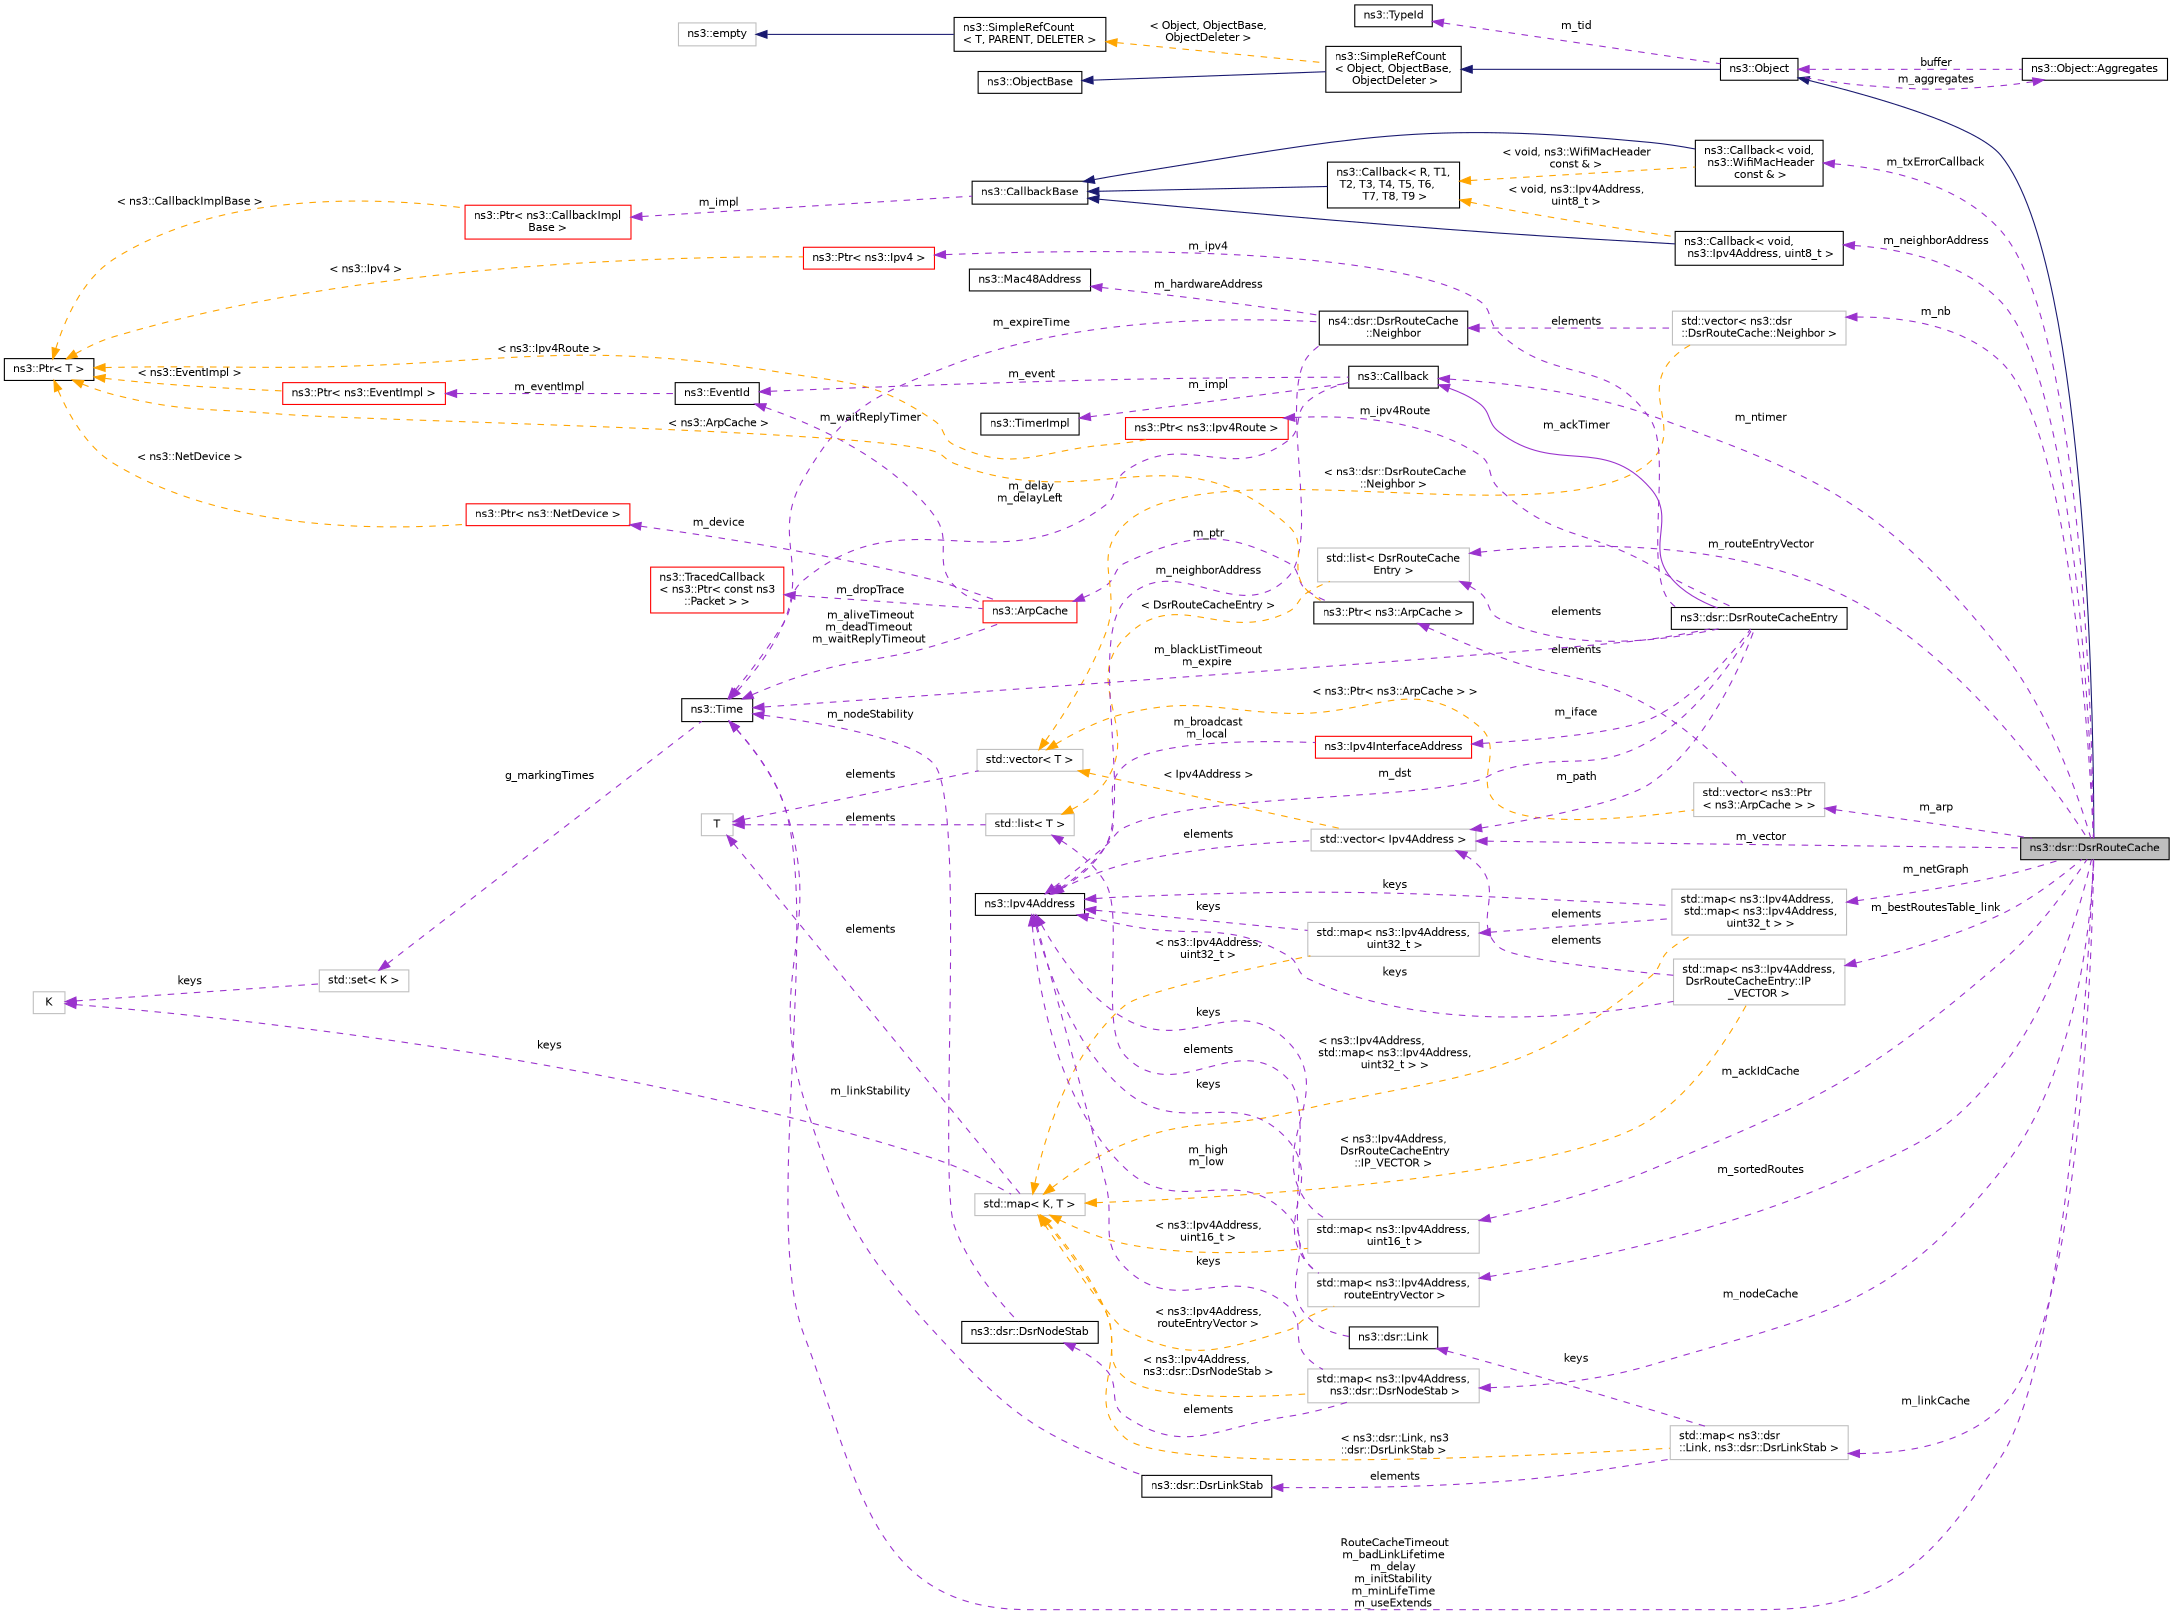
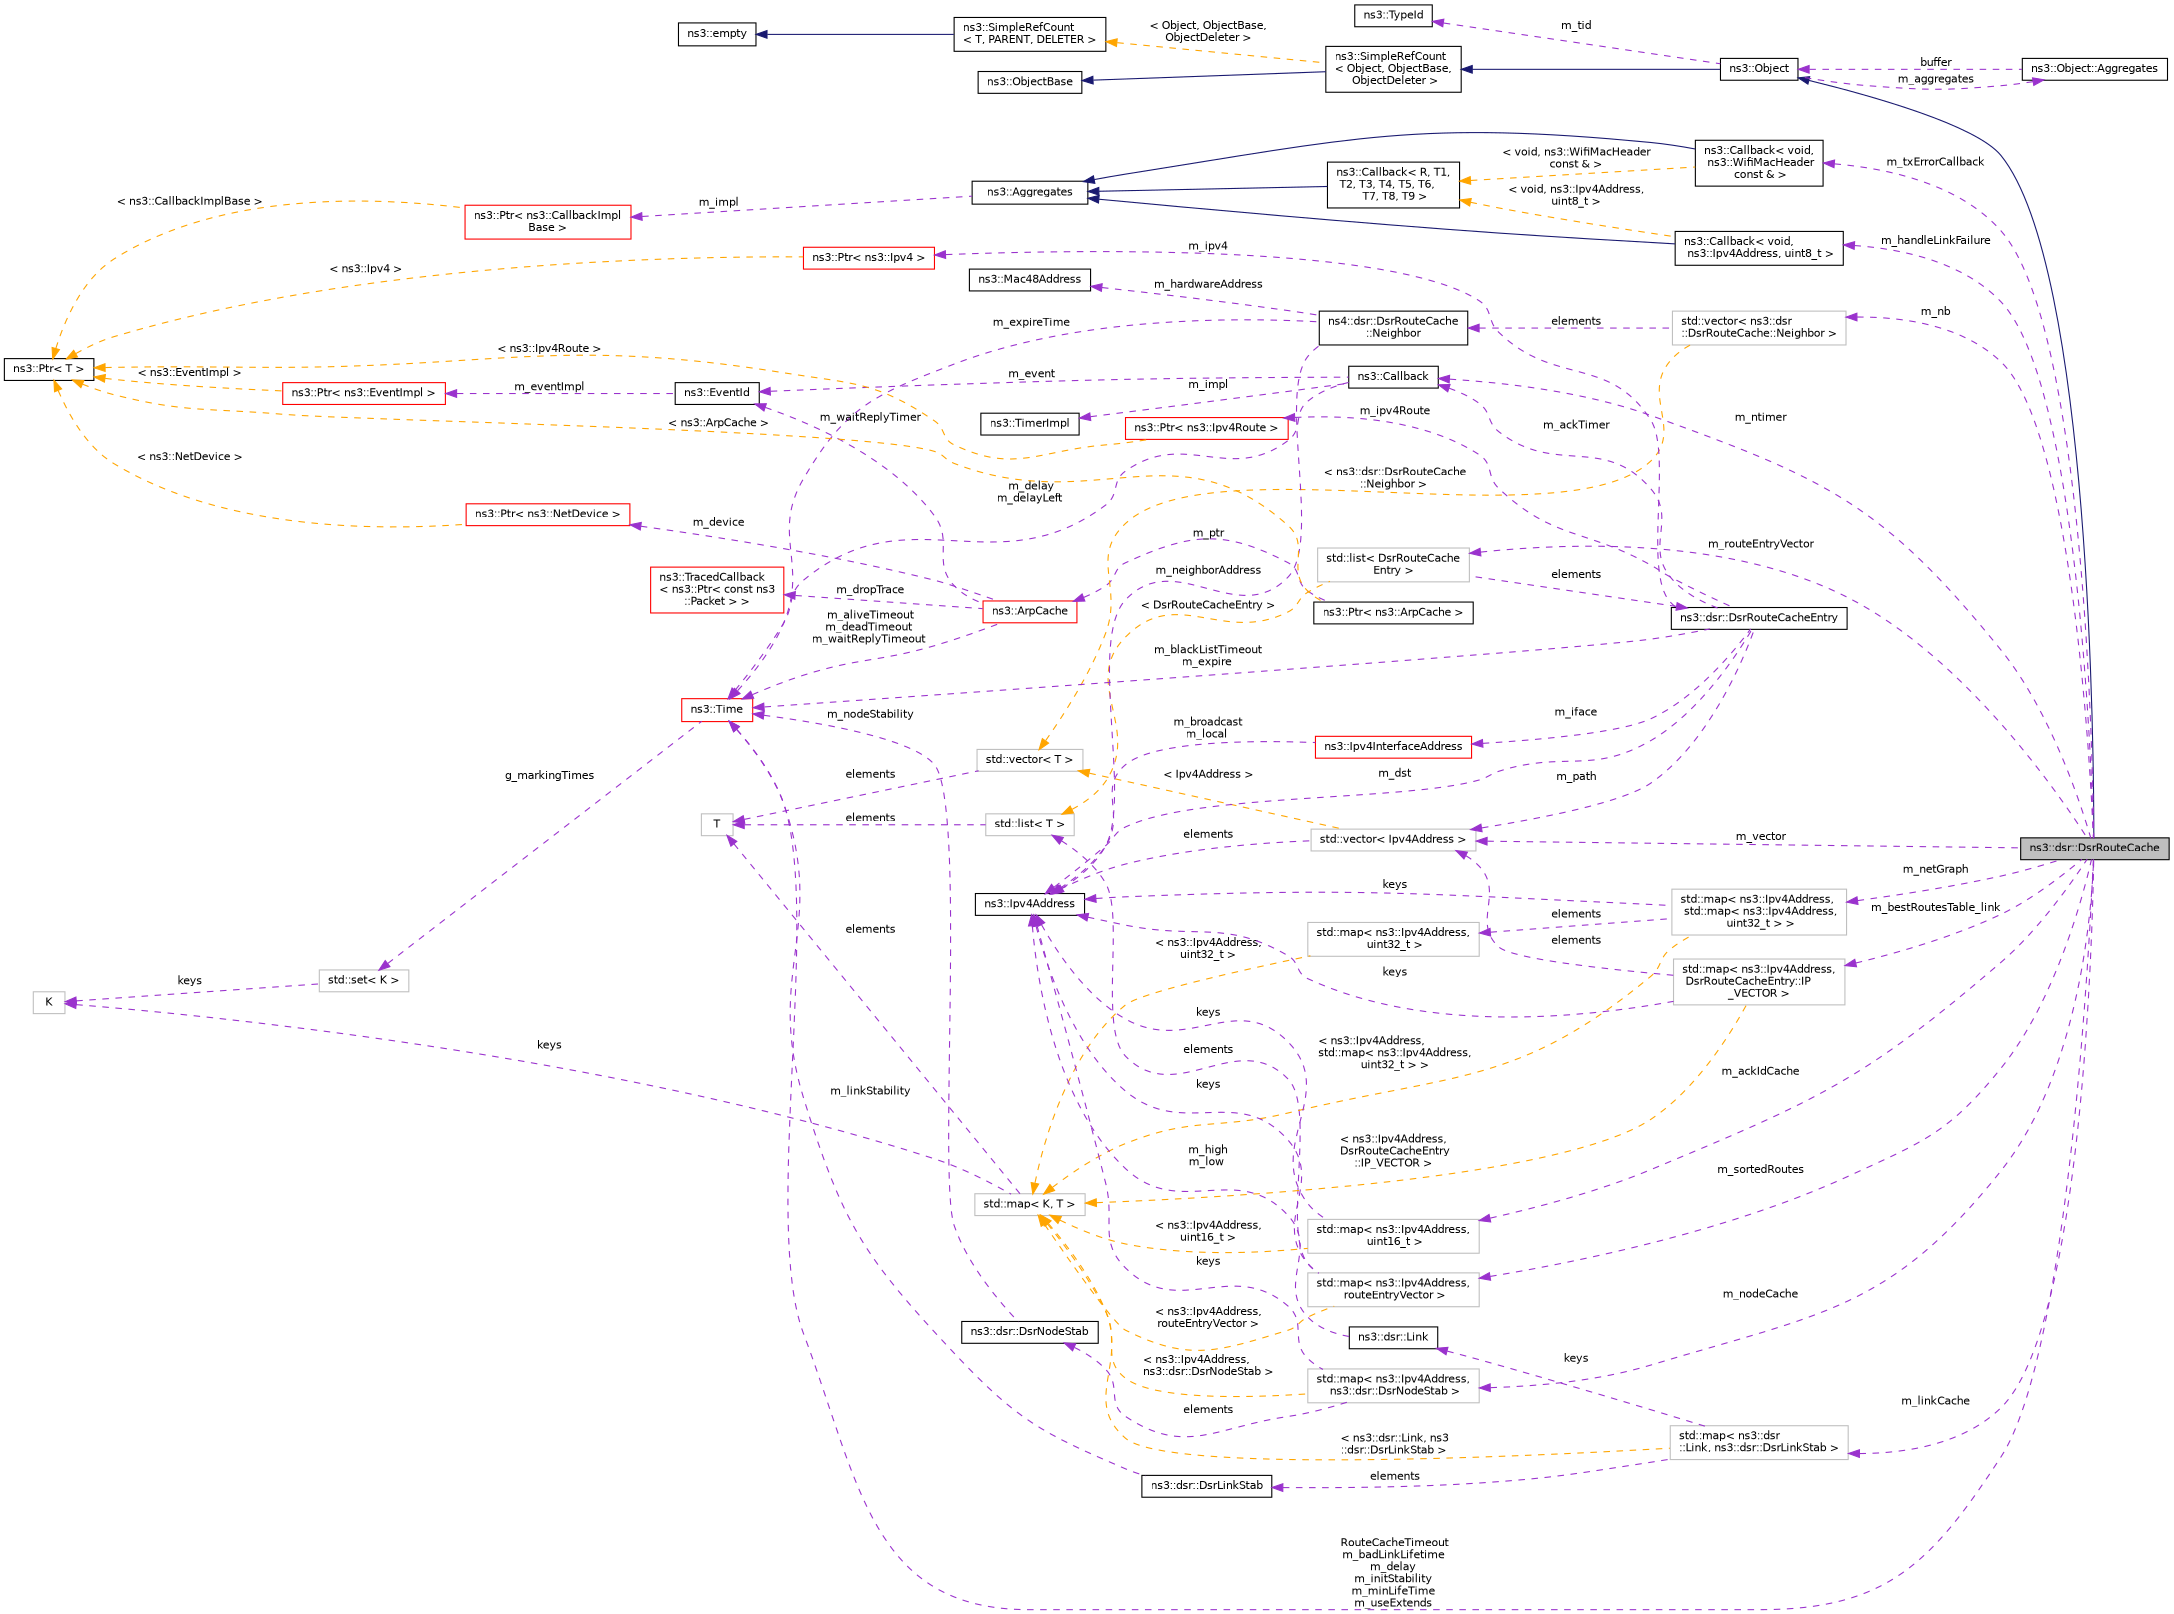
(717, 34) -> (717, 34)
(1030, 193) -> (1030, 193)
(1934, 241) -> (1934, 241)
(1617, 464) -> (1617, 464)
(1579, 640) -> (1573, 591)
(717, 710) -> (717, 710)
(1759, 800) -> none
(1202, 920) -> none
